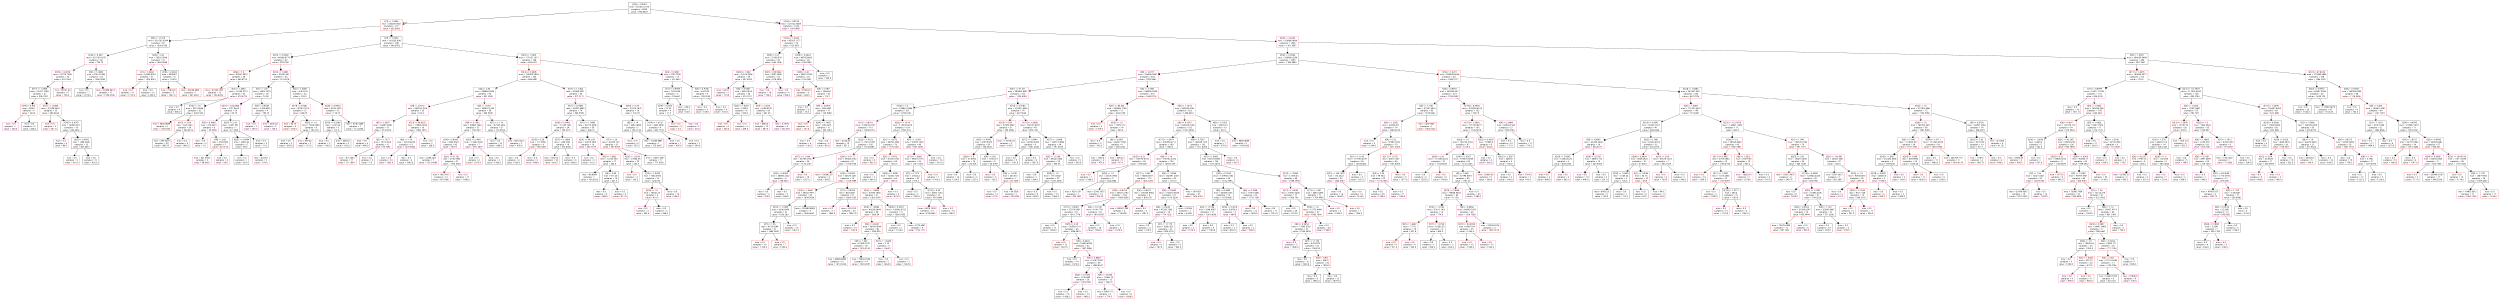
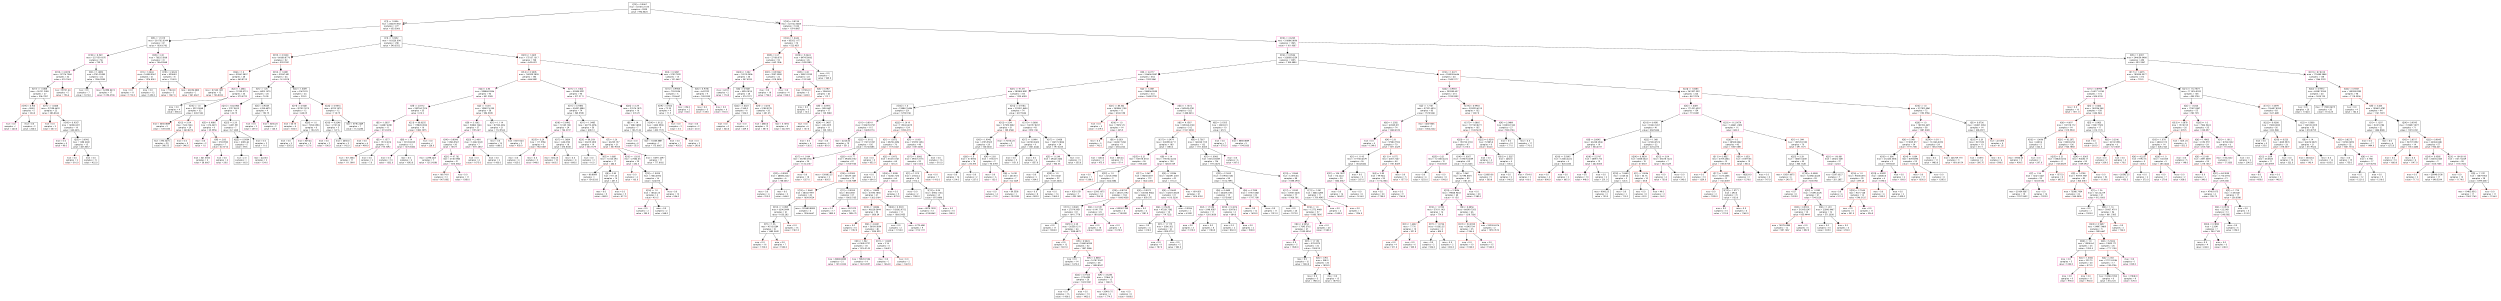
(2243, 211) -> (2243, 211)
